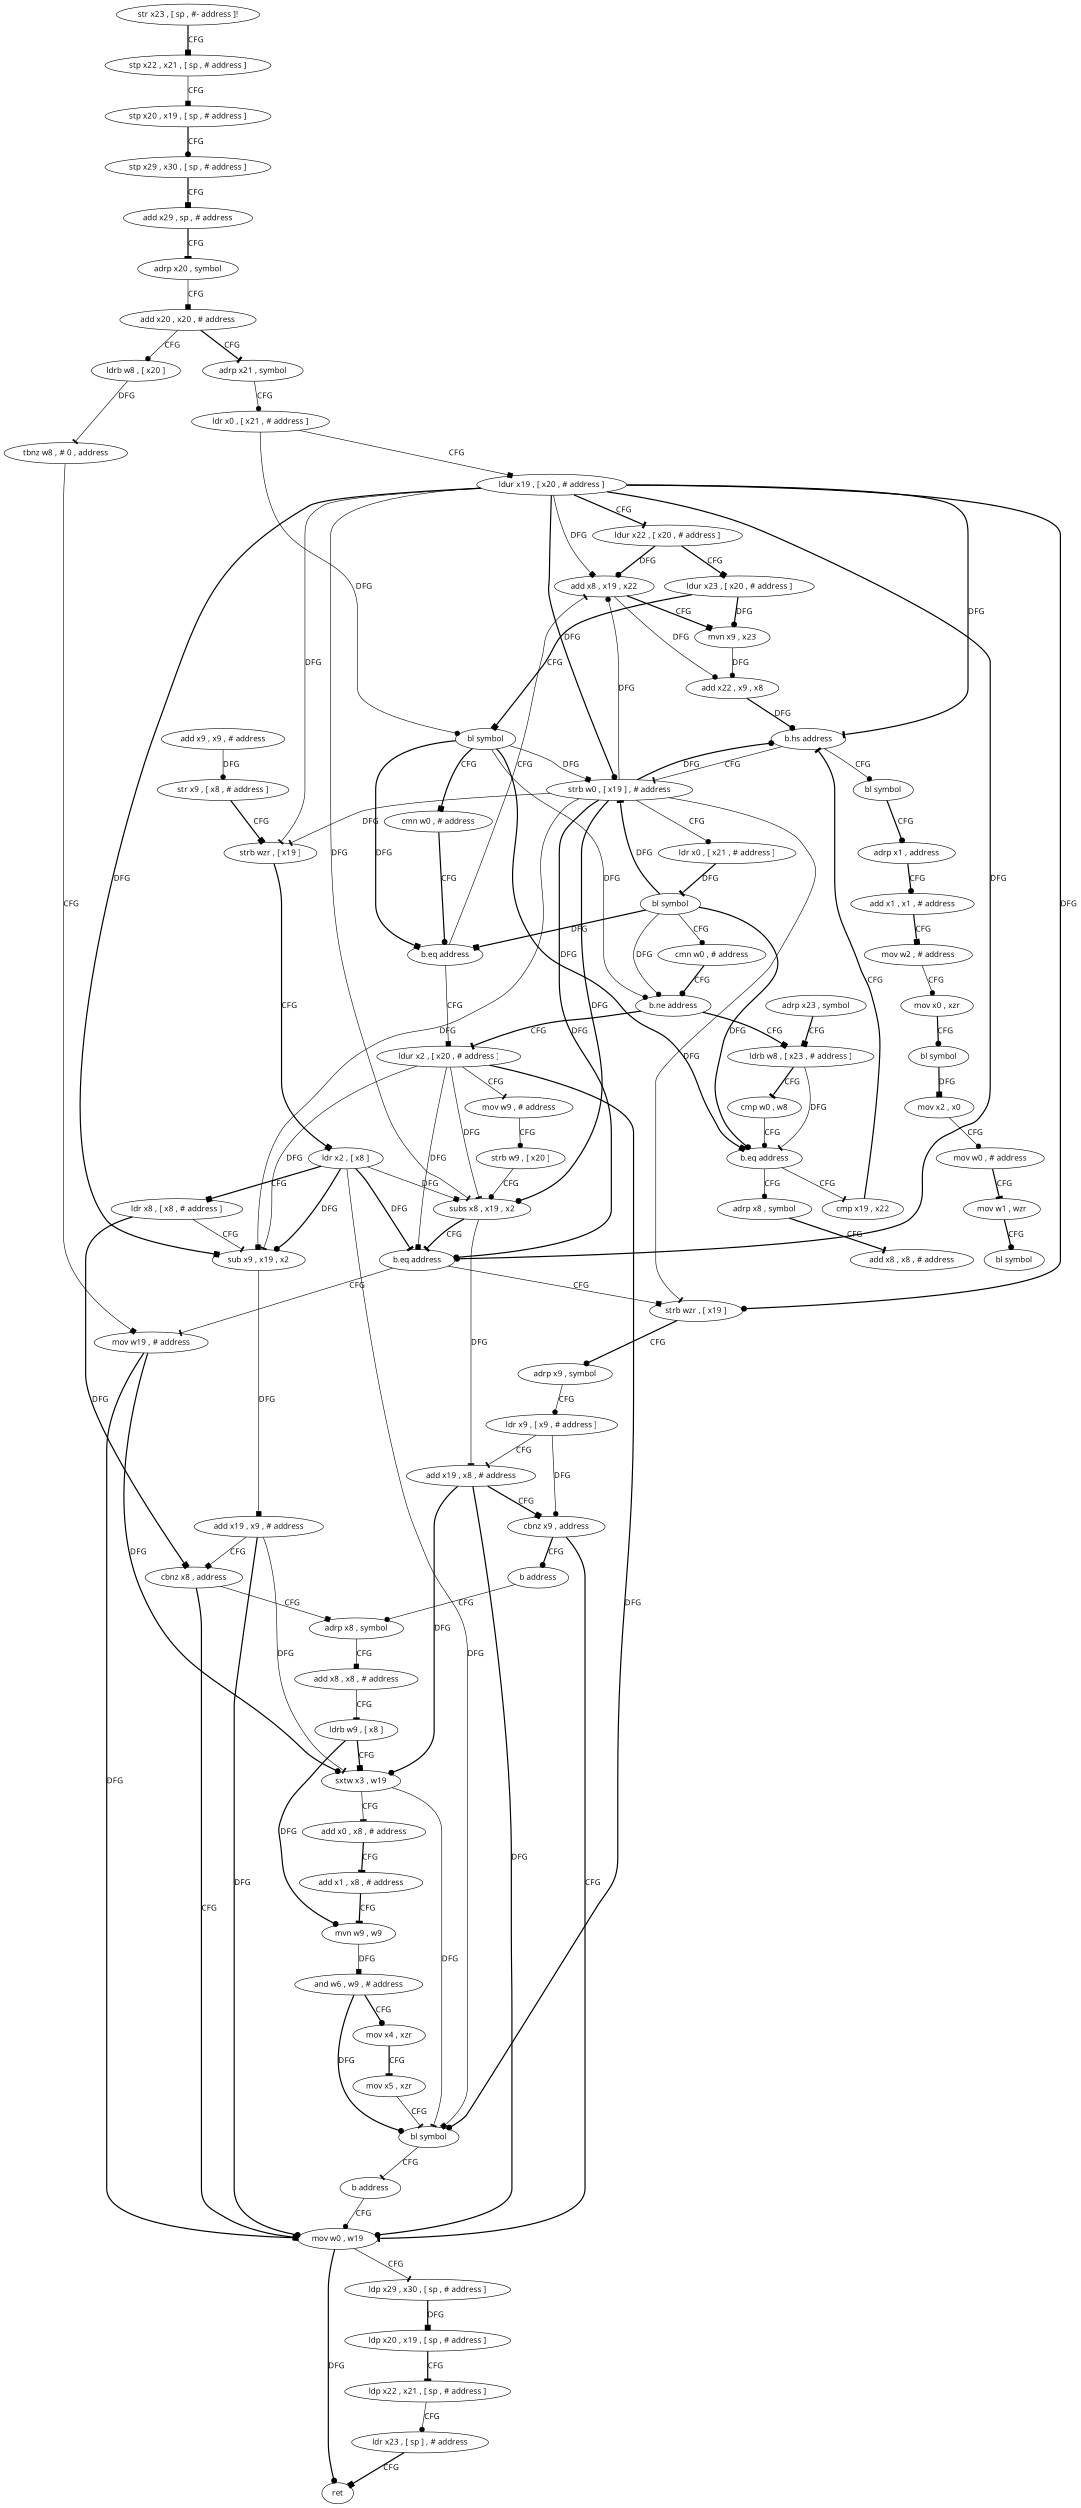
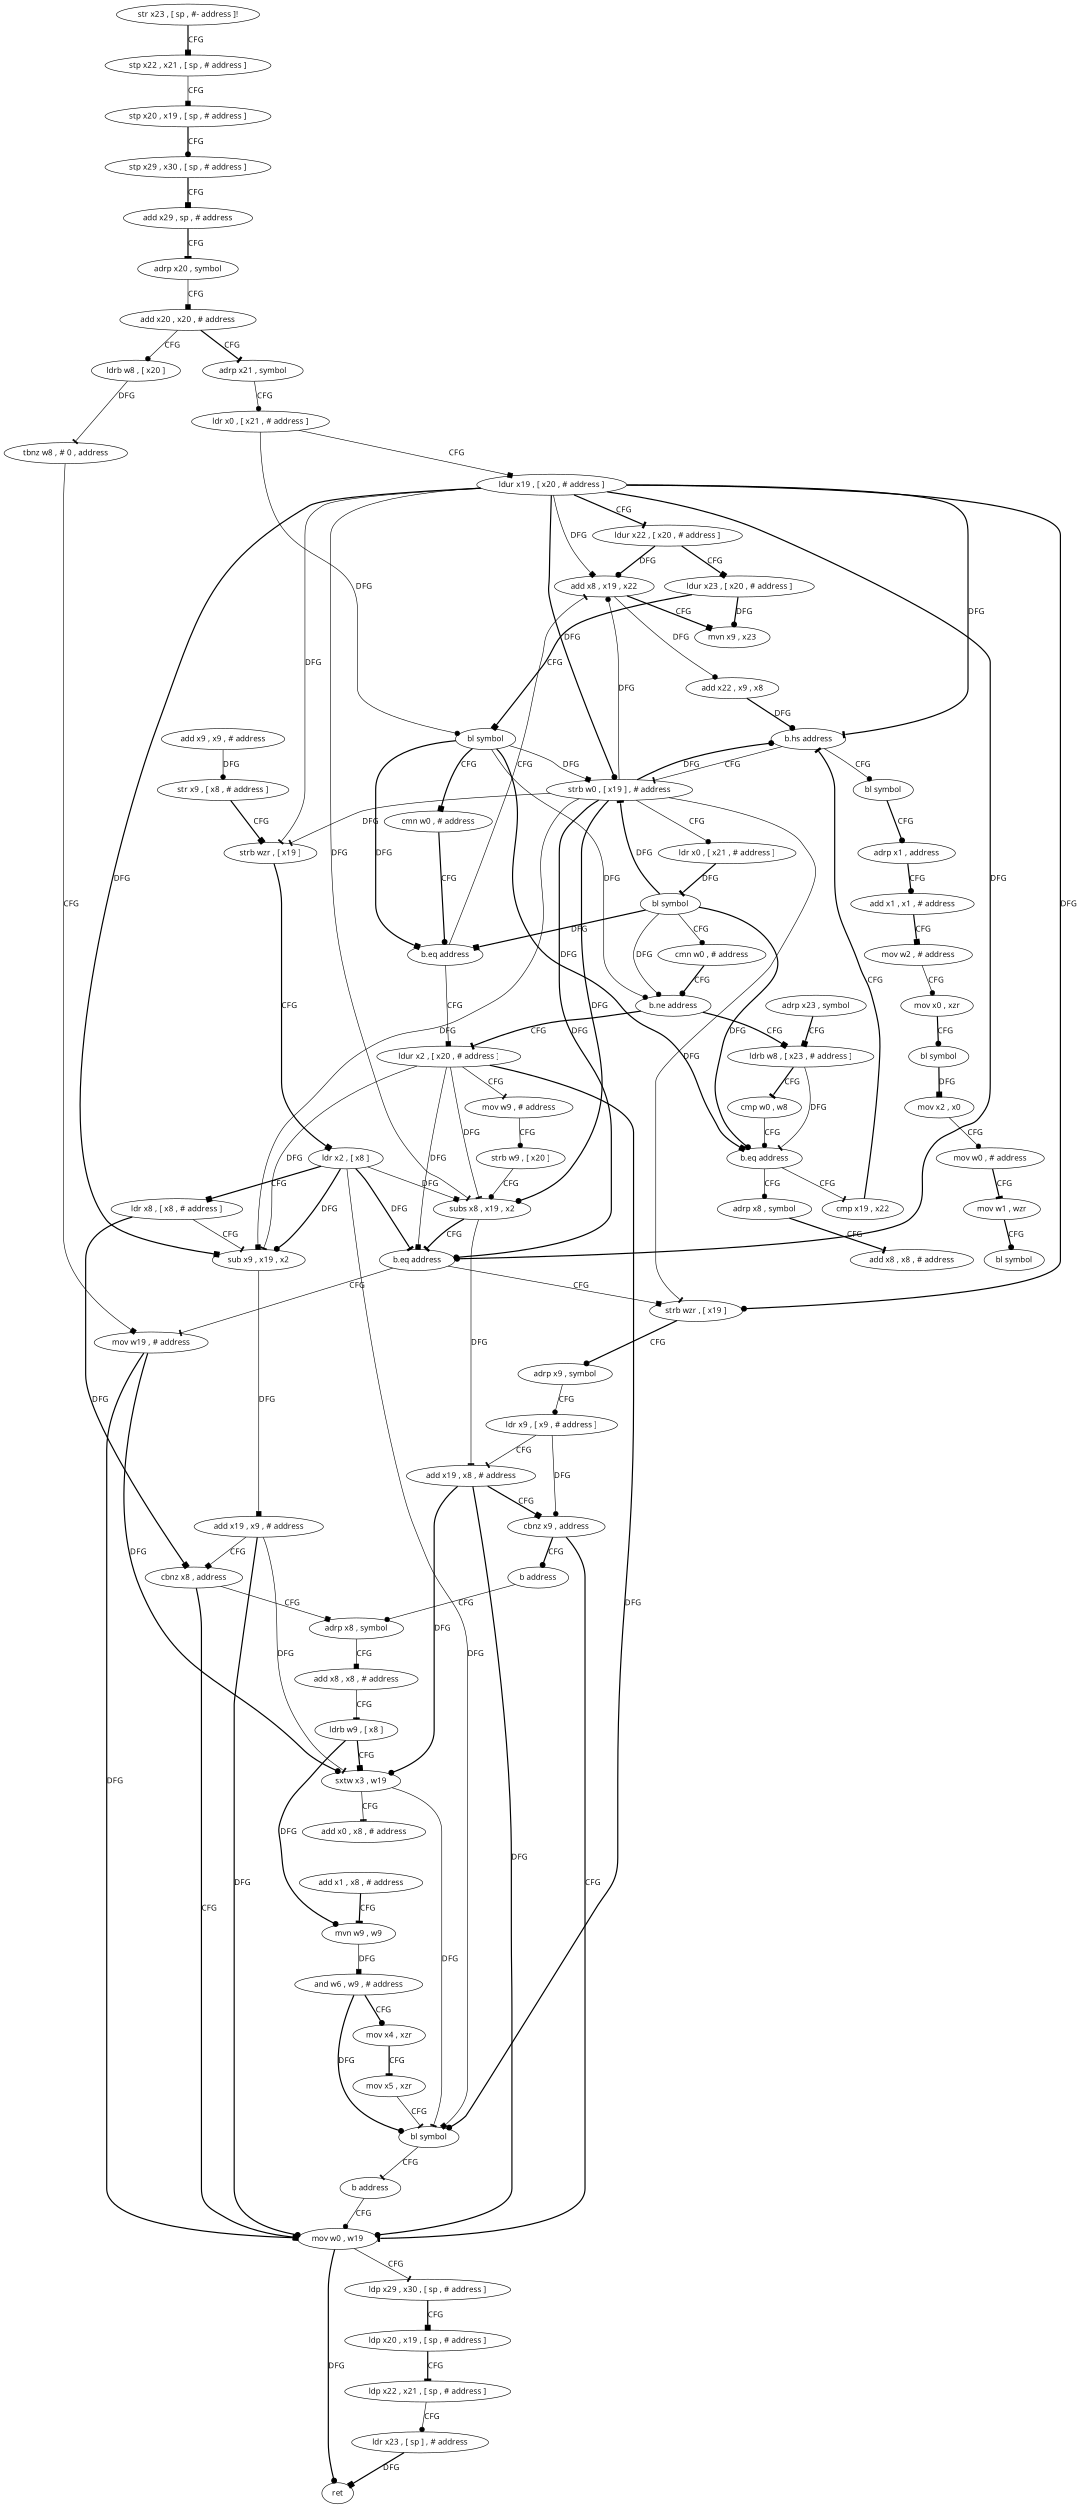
(732, 660) -> none
(363, 1856) -> none
(436, 2315) -> (436, 2315)
(391, 2468) -> (391, 2468)
